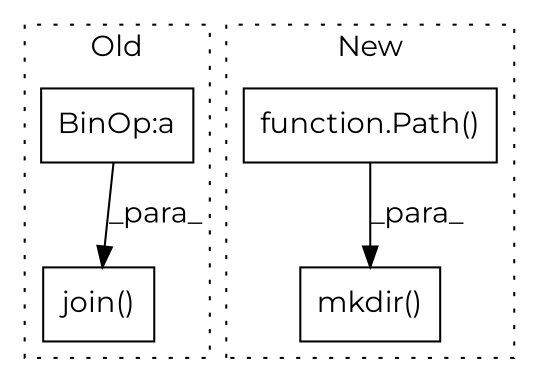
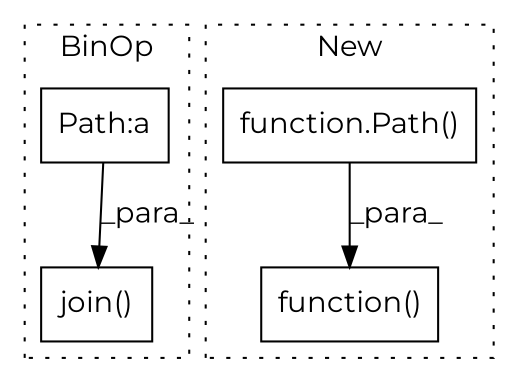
(117, 48) -> (107, 48)
(117, 125) -> (105, 125)
(370, 304) -> (350, 304)
